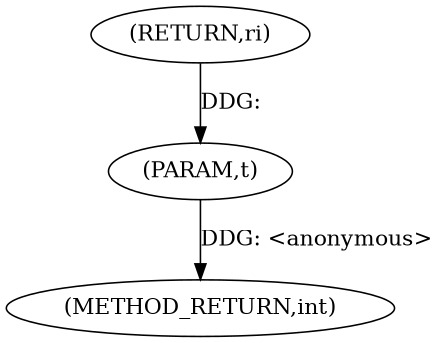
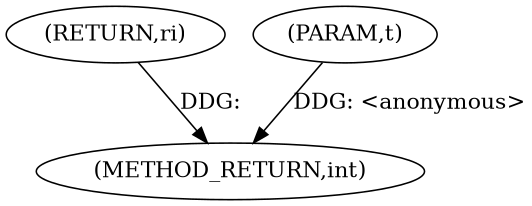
(200, 95) -> (168, 97)
